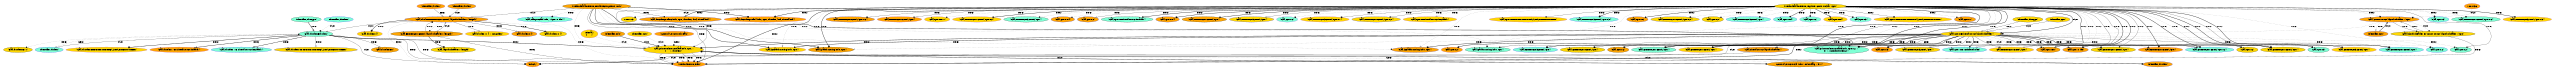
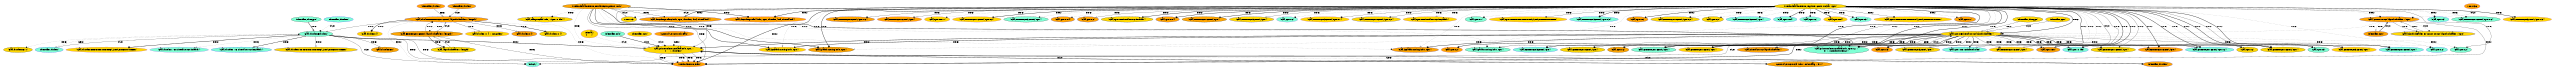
(523, 13) -> (618, 11)
(545, 19) -> (545, 19)
(1127, 19) -> (1127, 19)
none -> (1476, 19)
(2076, 19) -> (2076, 19)
(371, 26) -> (371, 26)
(2107, 26) -> (2107, 26)
(613, 34) -> (613, 34)
(2433, 34) -> (2433, 34)
(249, 41) -> (249, 41)
none -> (443, 41)
(2000, 42) -> (2000, 42)
(179, 50) -> (179, 50)
(2048, 50) -> (2048, 50)
(2076, 50) -> (2076, 50)
(1145, 54) -> (1864, 46)
(1430, 60) -> (1430, 60)
(1518, 61) -> (1549, 61)
(533, 64) -> (533, 64)
